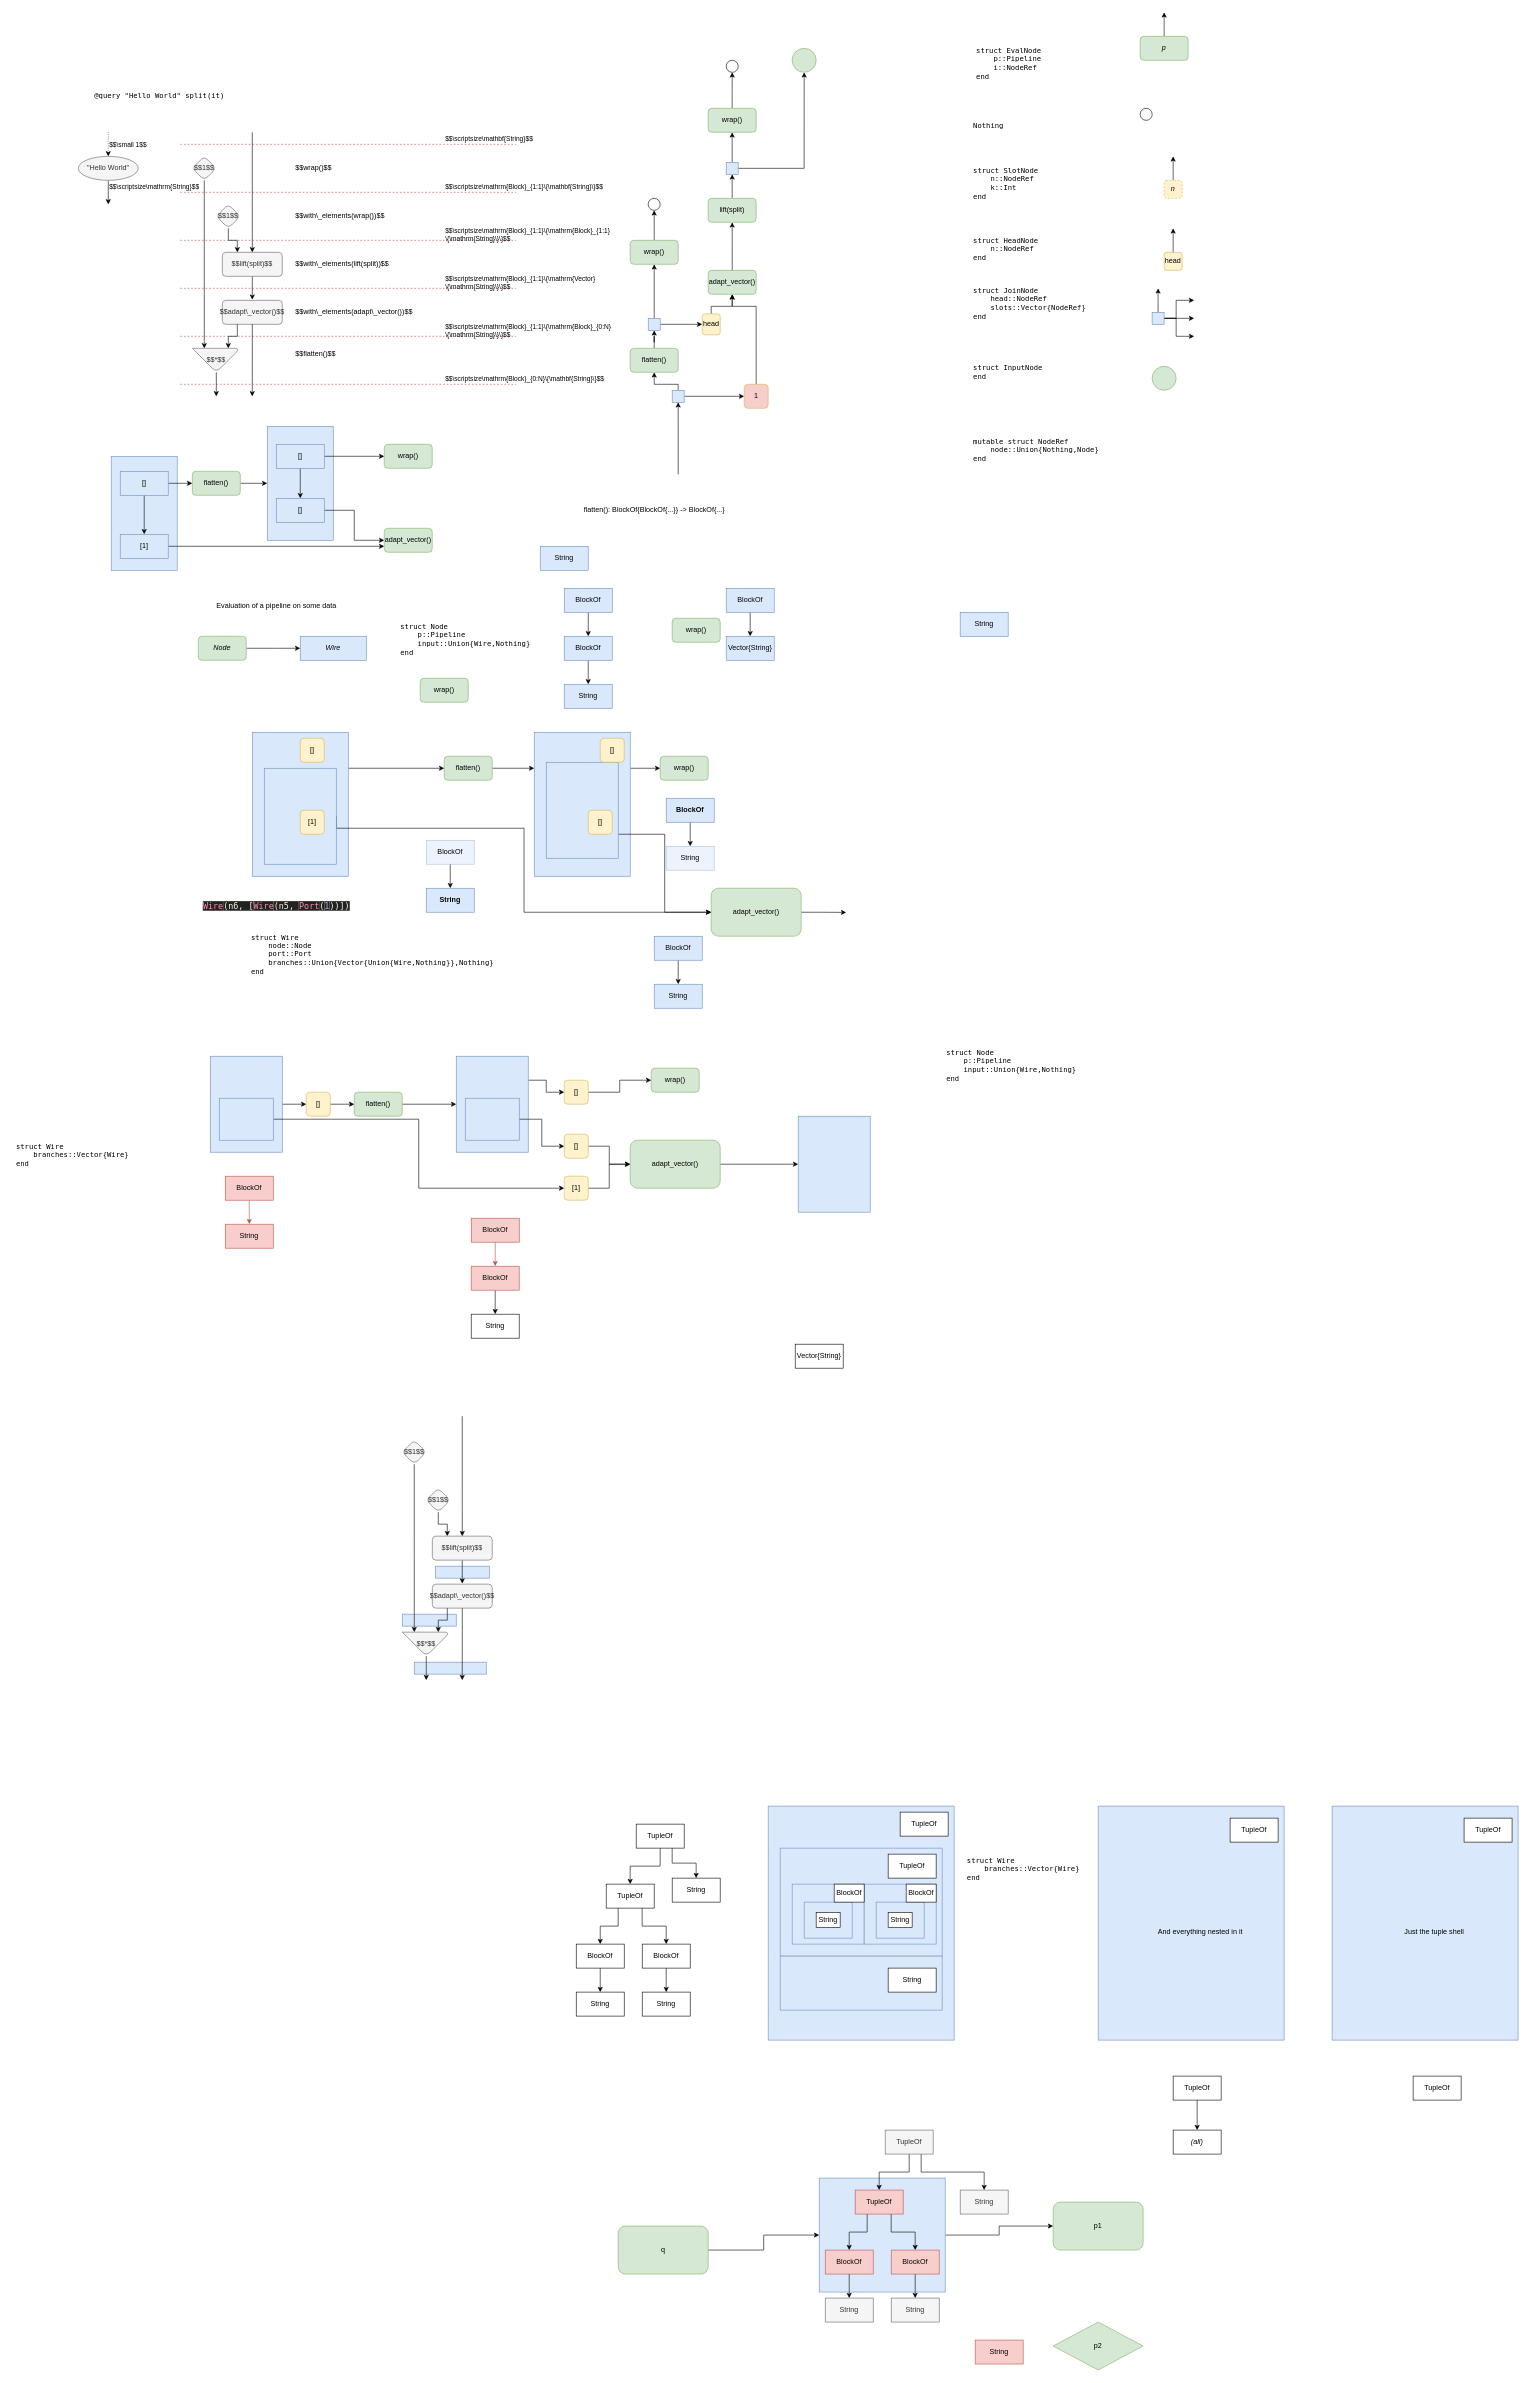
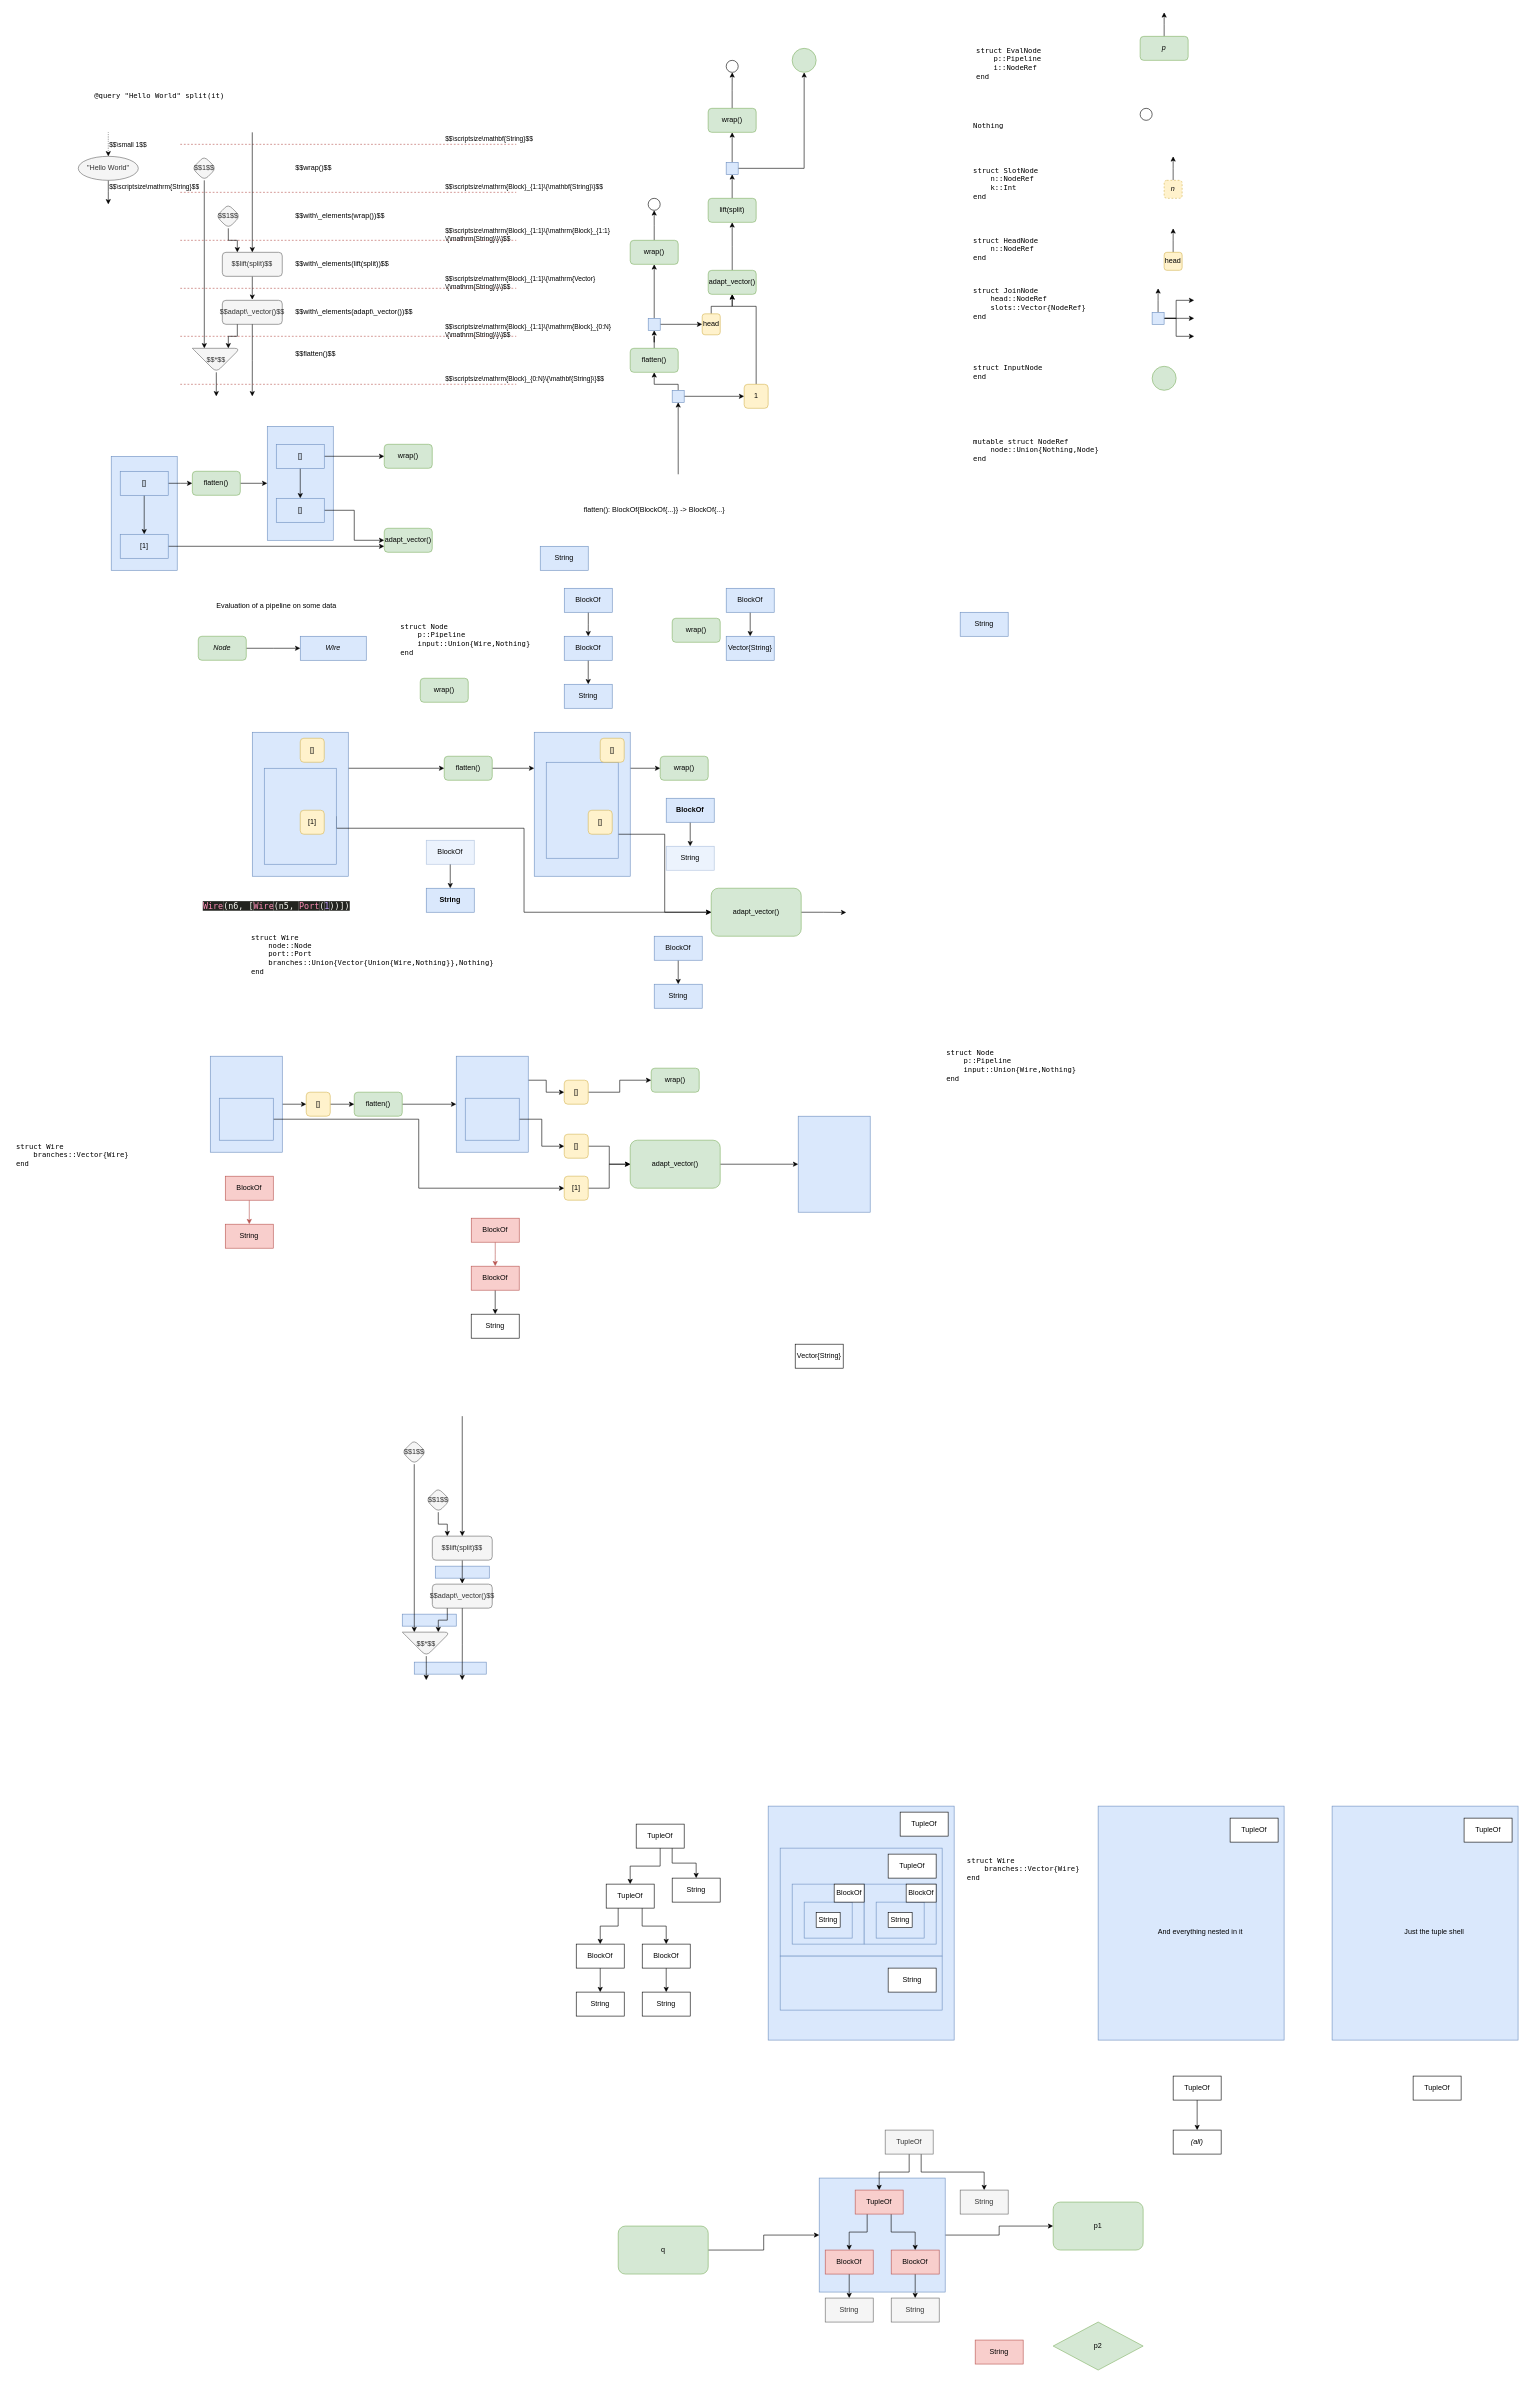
(756, 396) -> (756, 396)
